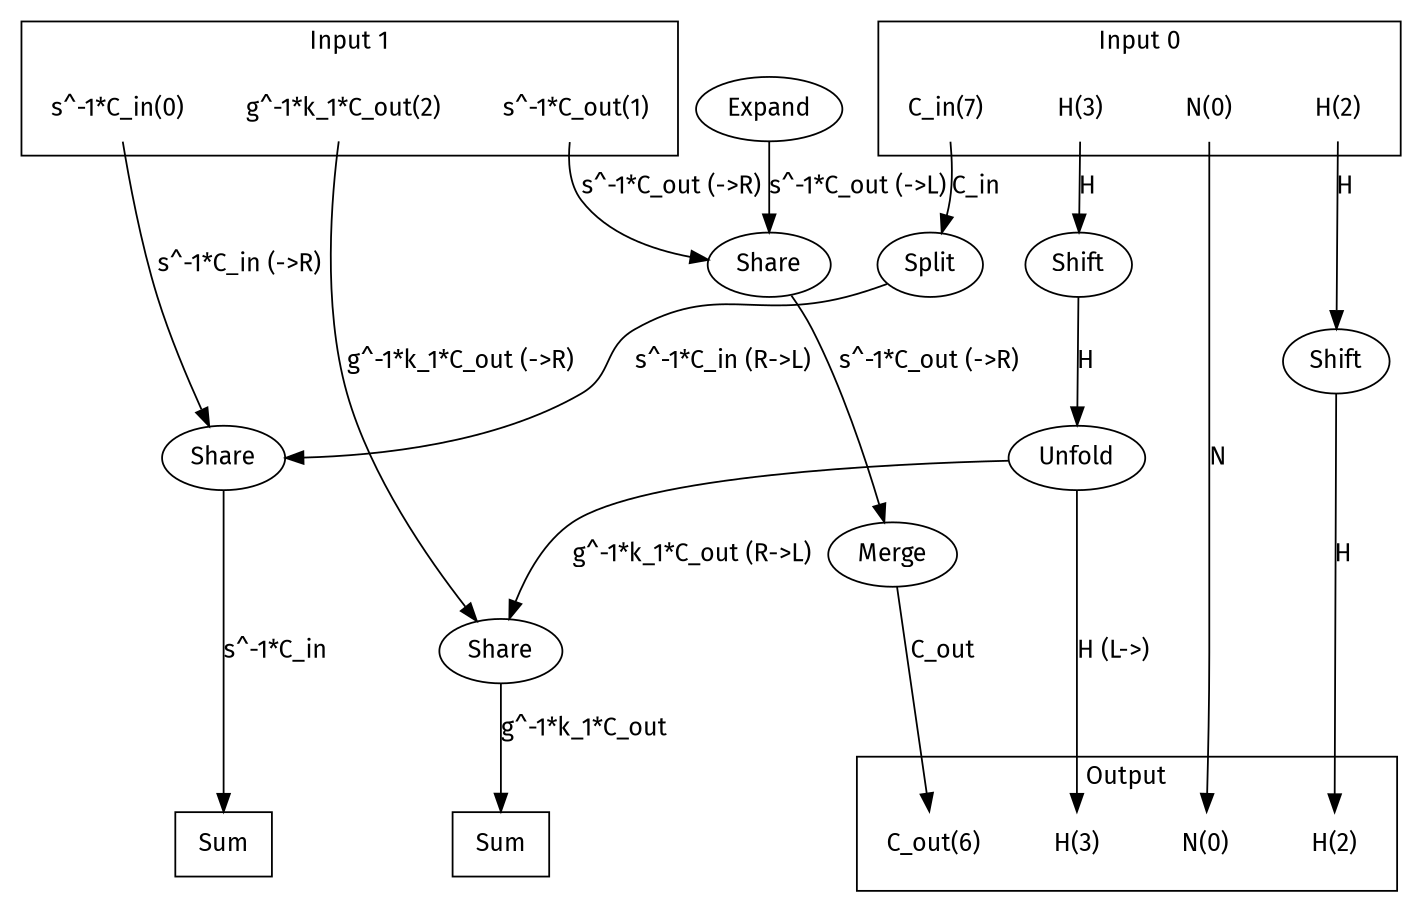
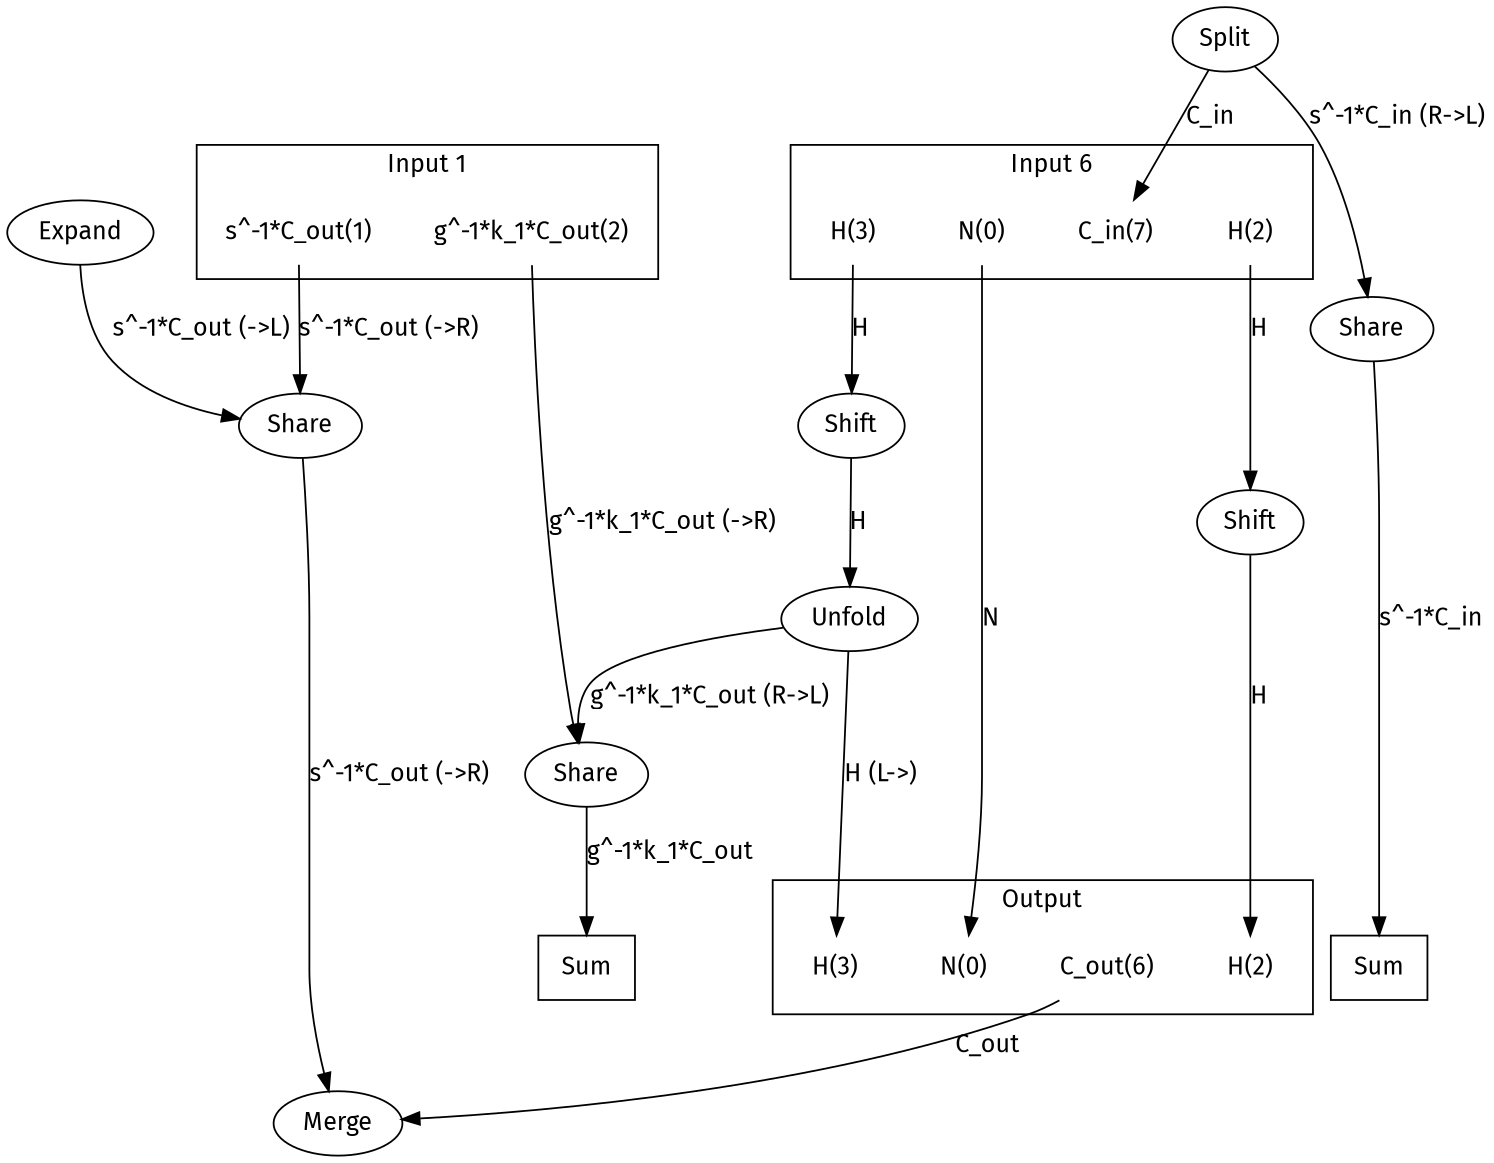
(1140, 42) -> (1052, 165)
(118, 109) -> none
(952, 179) -> (1176, 127)
(912, 690) -> (745, 1083)
